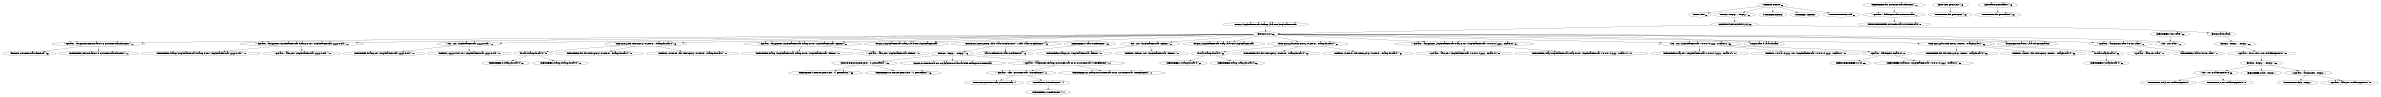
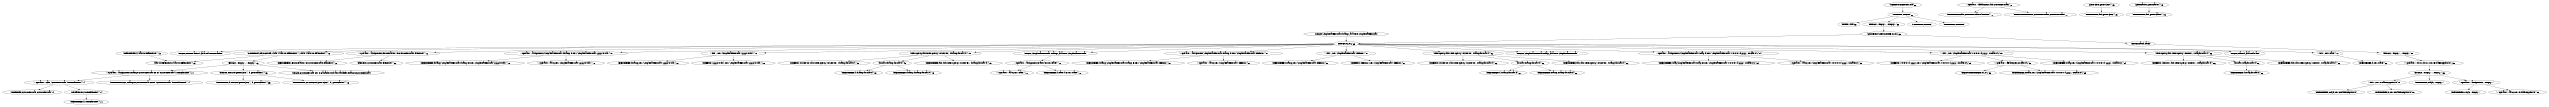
(1894, 9) -> (1980, 10)
(1806, 10) -> (1903, 9)
(1685, 36) -> (1047, 58)
(2170, 38) -> (2349, 58)
